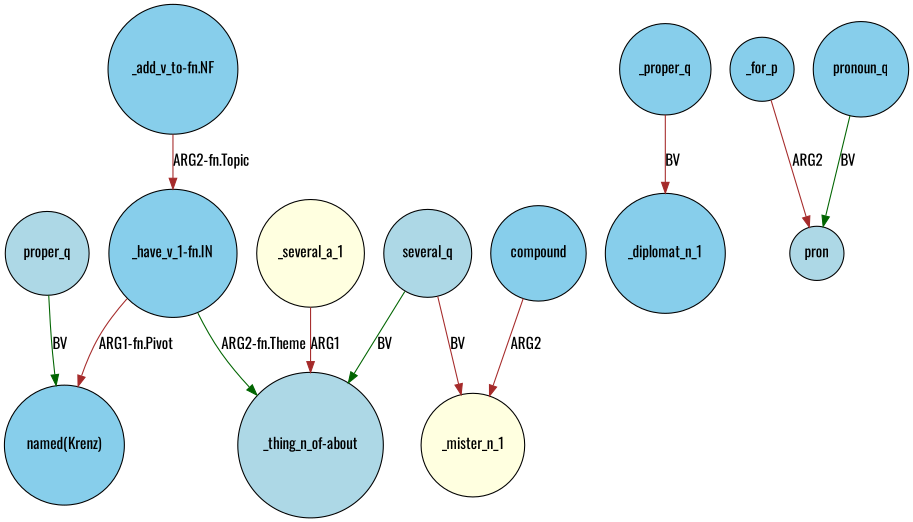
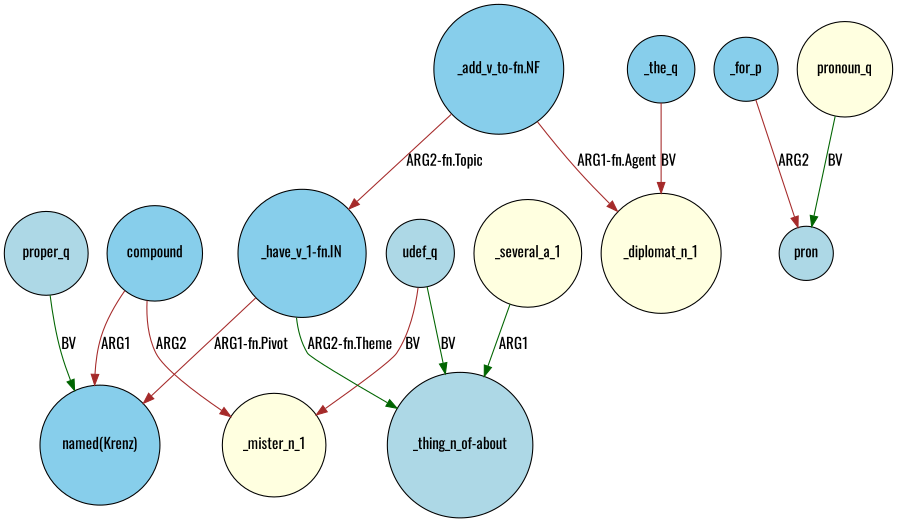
(665, 69) -> (661, 69)
(861, 69) -> (845, 69)
none -> (572, 164)
(428, 253) -> (420, 253)
(665, 253) -> (661, 253)
none -> (103, 330)
(311, 334) -> (499, 335)
